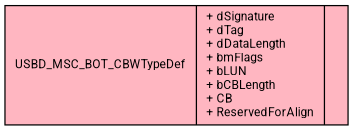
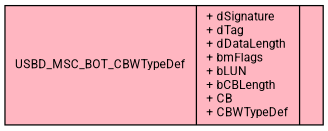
(260, 112) -> (248, 112)
